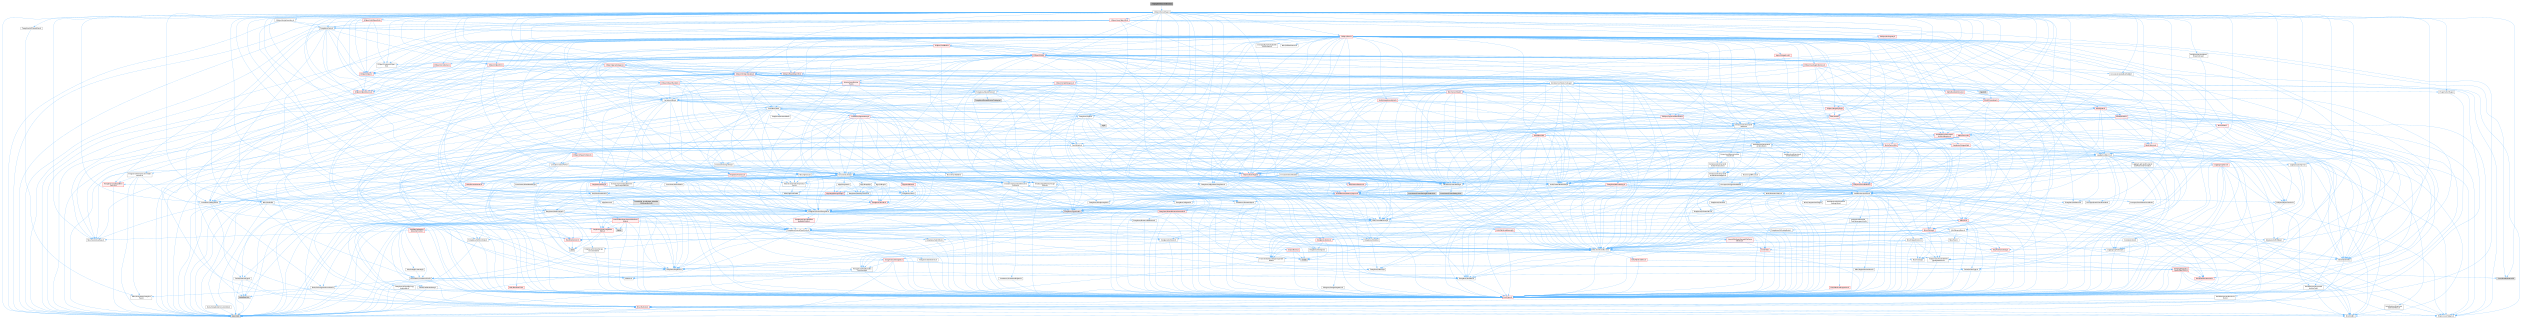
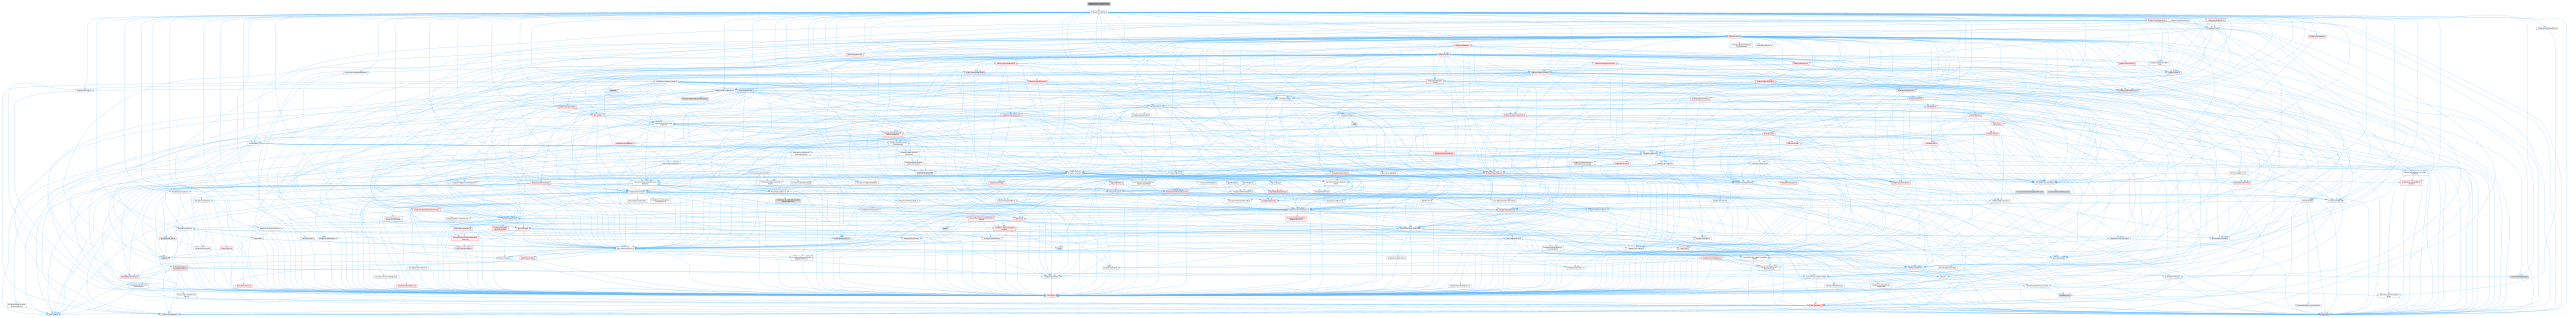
(2199, 55) -> none
